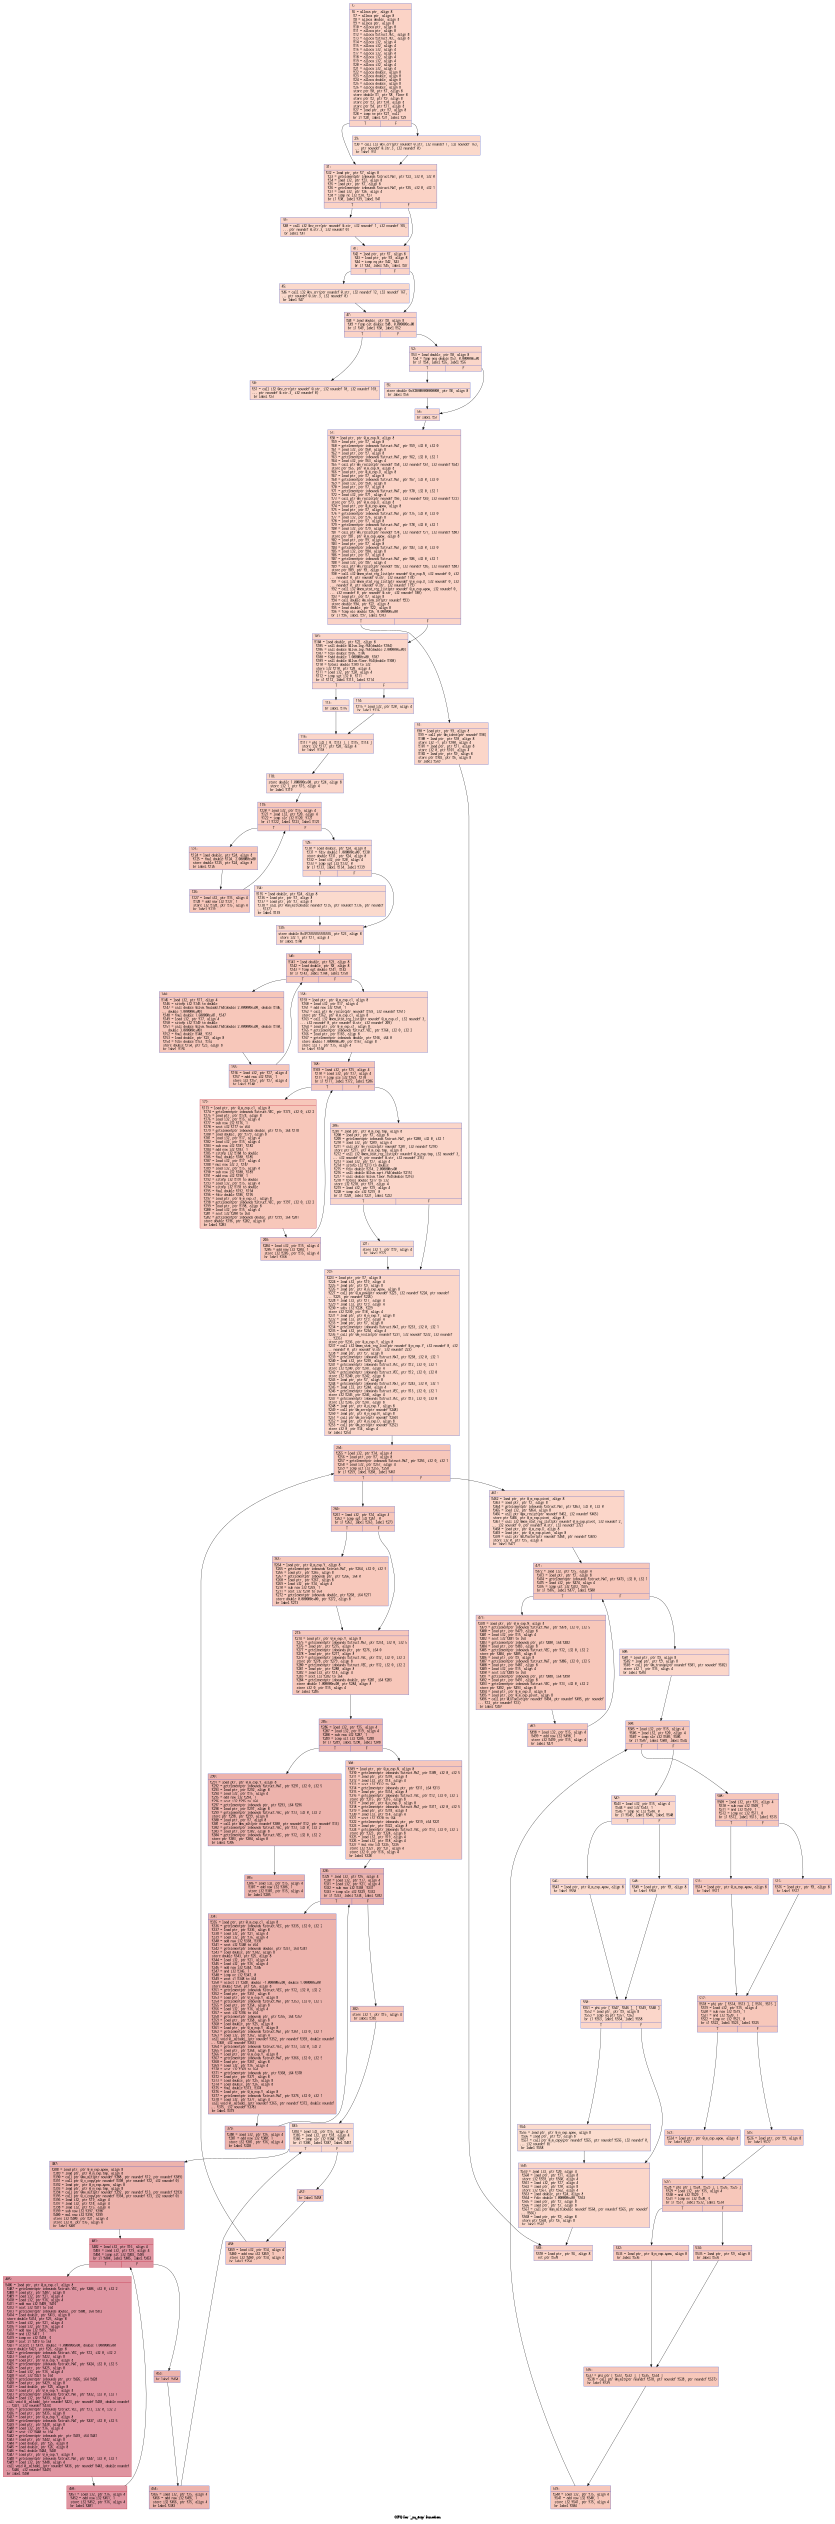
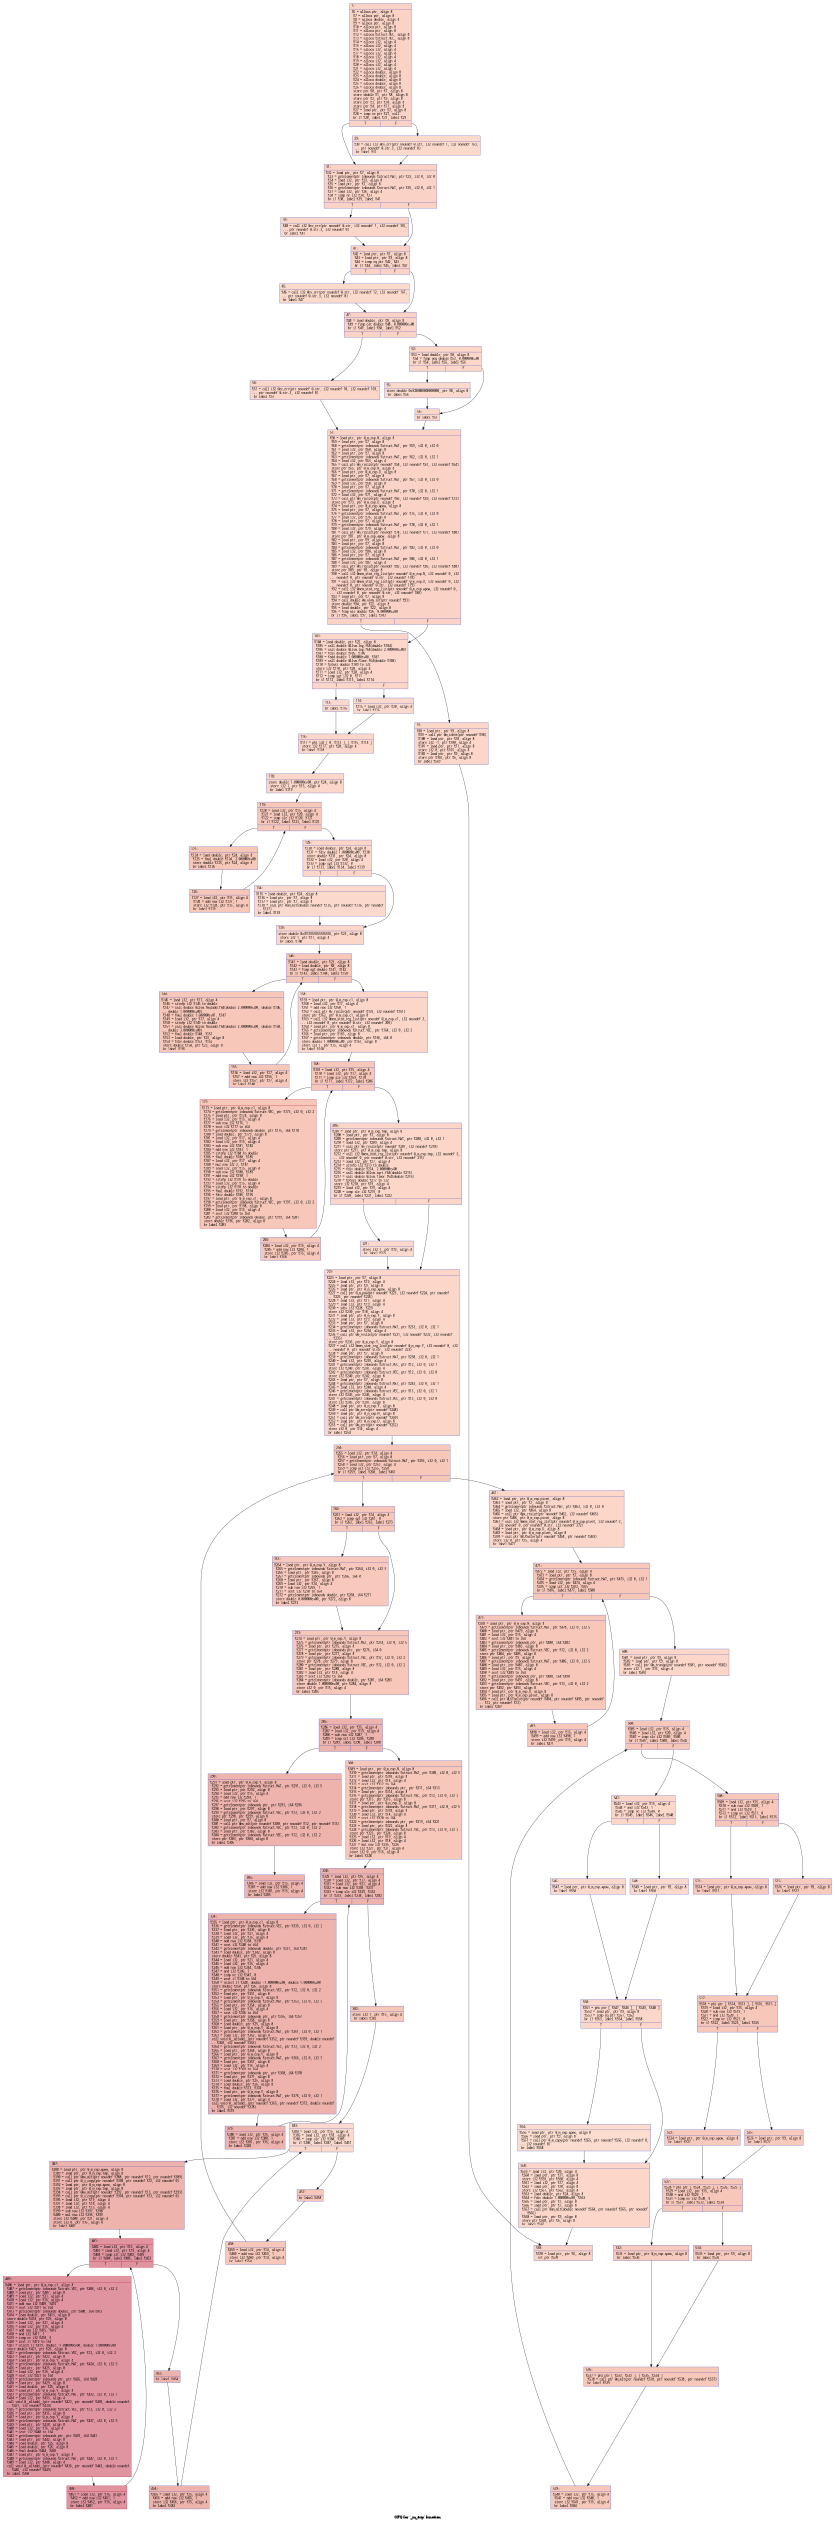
(380, 95) -> (380, 95)
none -> (328, 414)
